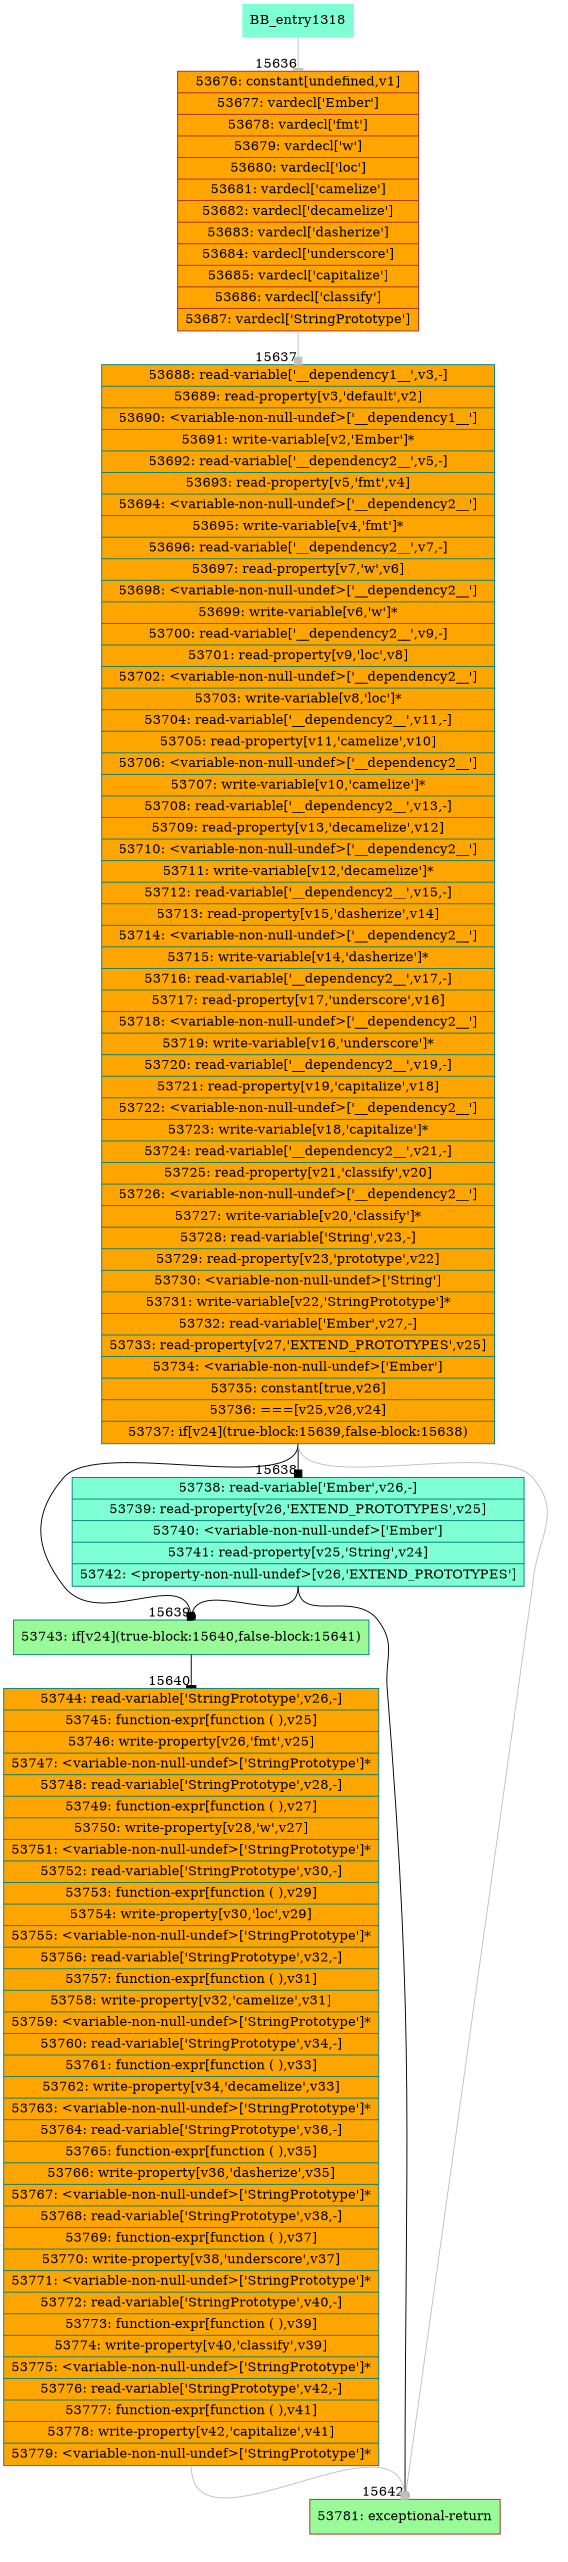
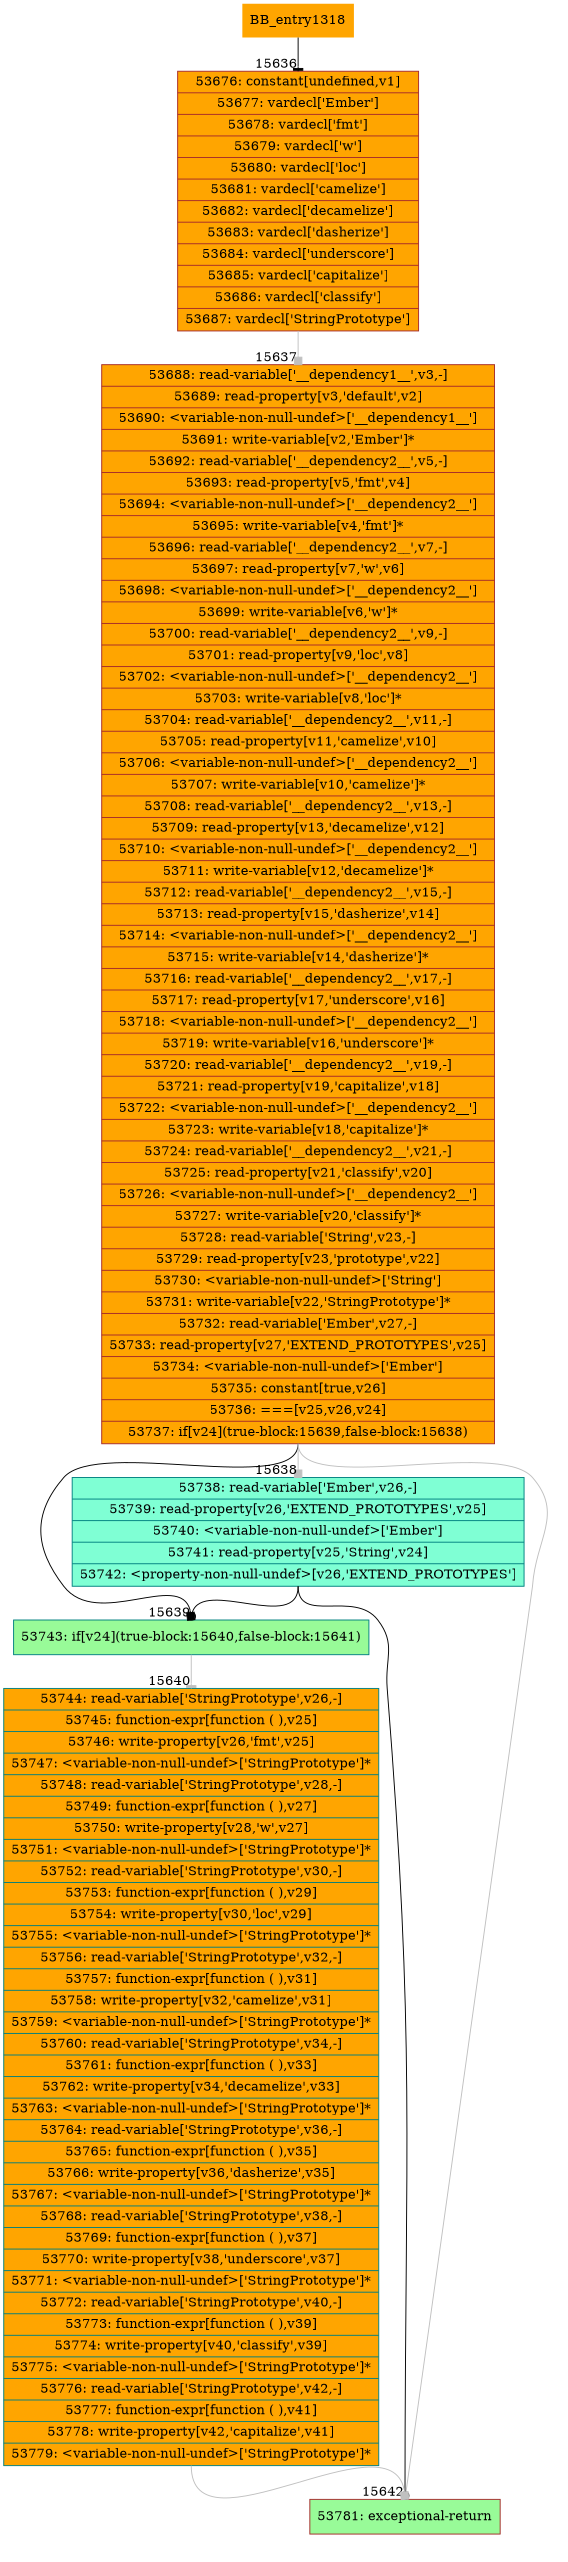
(298, 21) -> (298, 21)
(298, 52) -> (298, 52)
(298, 904) -> (298, 904)
(298, 1456) -> (298, 1456)
(191, 1669) -> (191, 1669)
